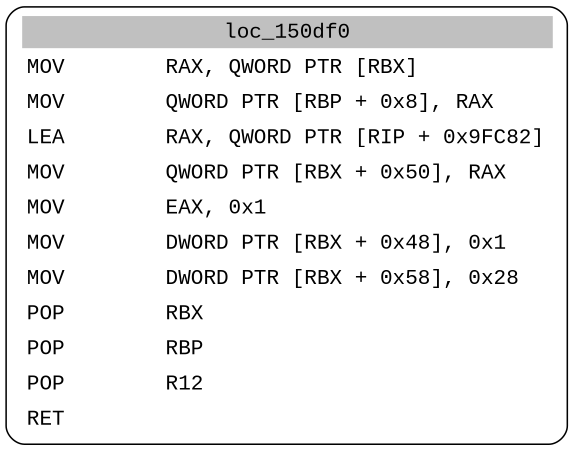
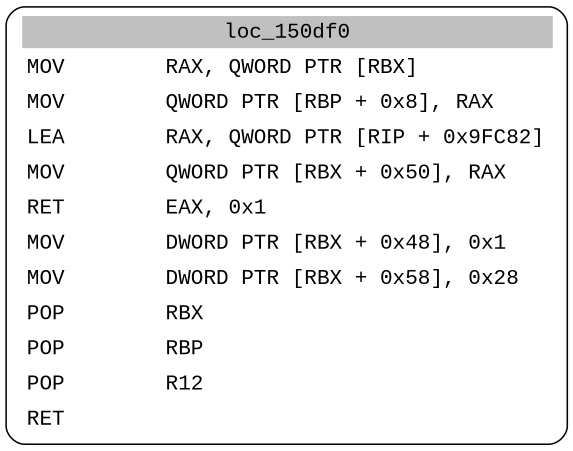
(147, 207) -> (147, 207)
